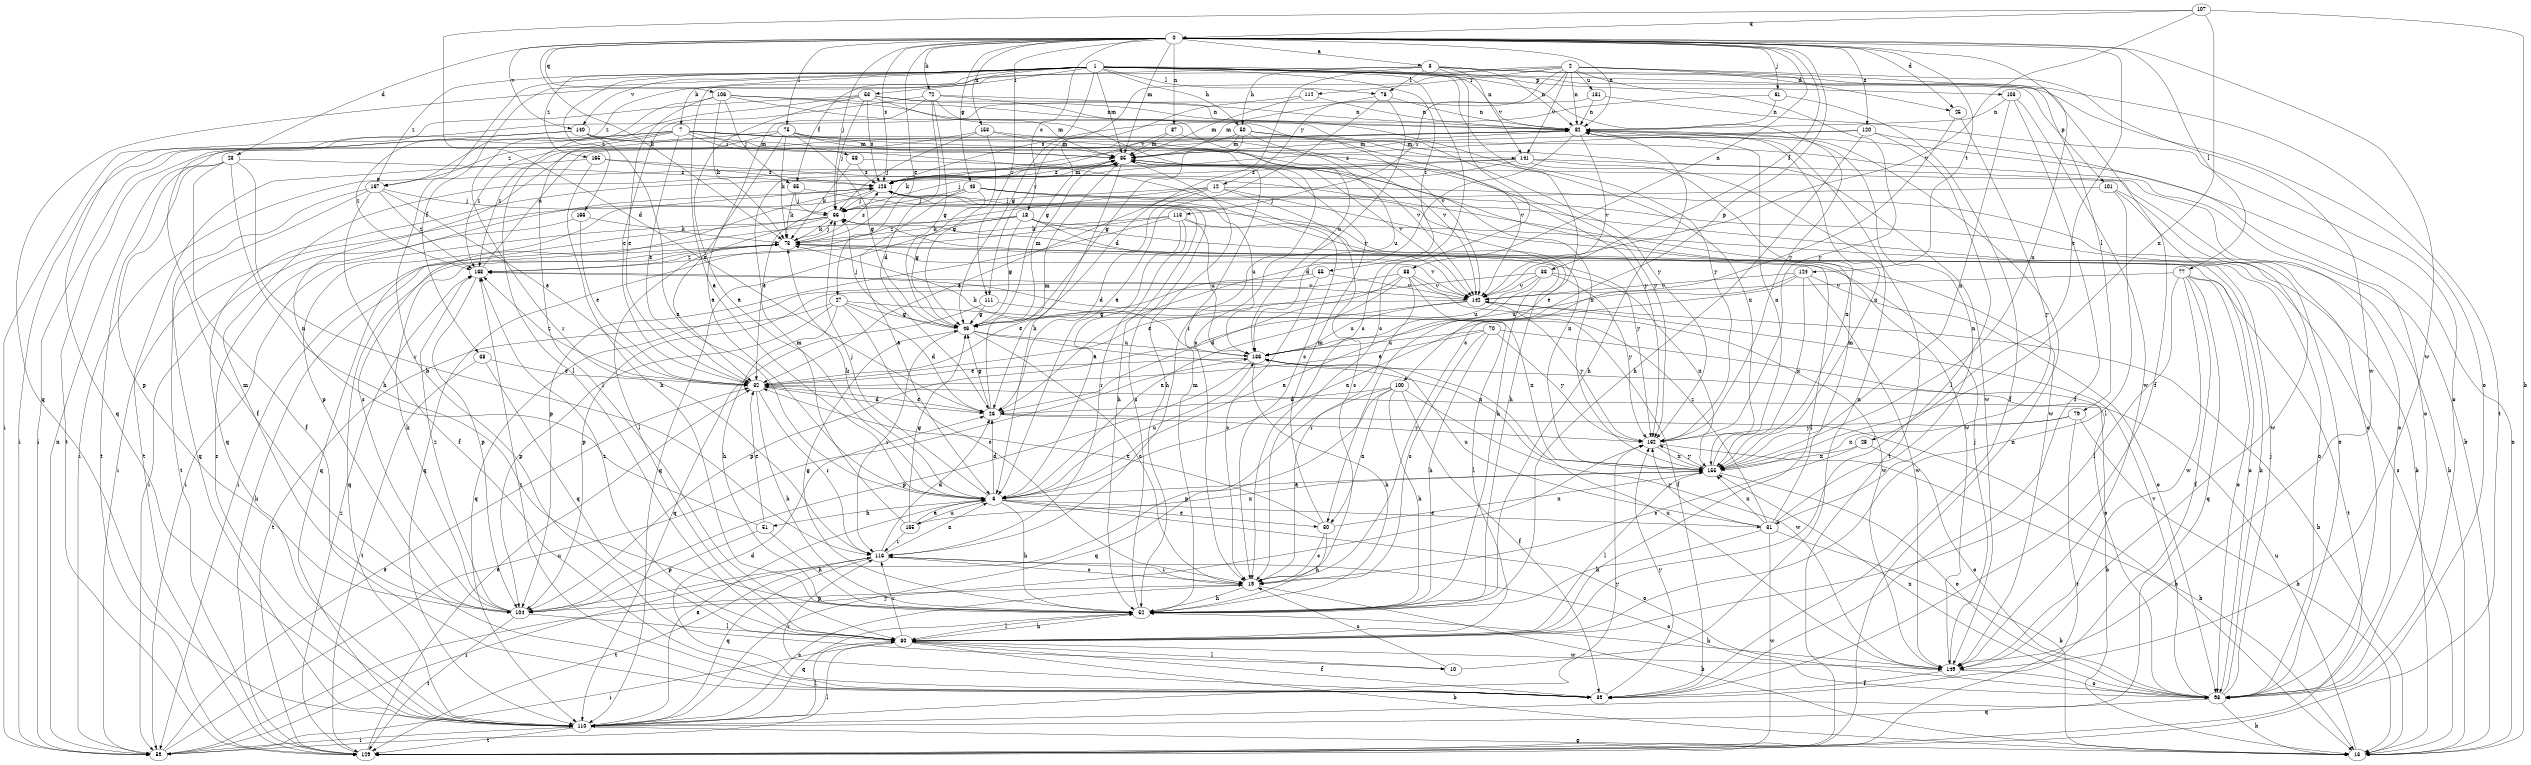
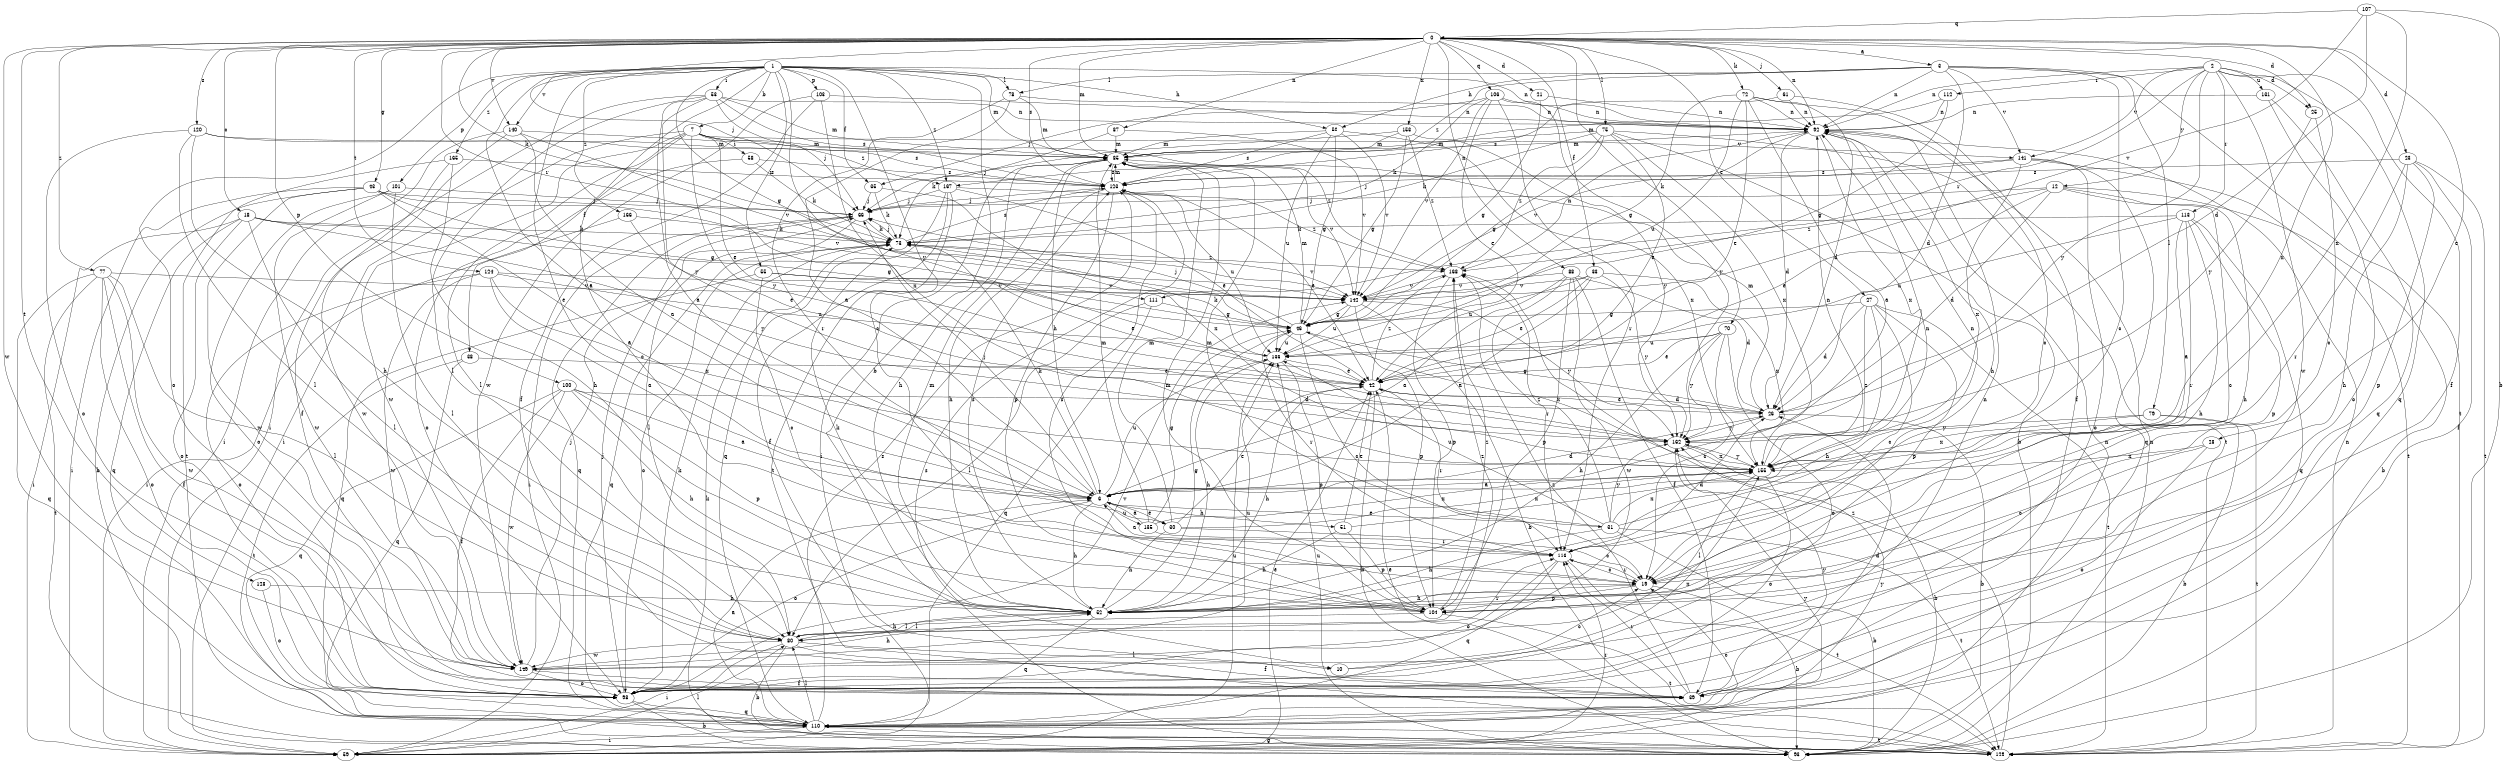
none -> (1540, 95)
(1578, 130) -> (1816, 130)
none -> (1594, 137)
(2209, 159) -> (60, 159)
(756, 386) -> (1372, 386)
(1532, 386) -> (1866, 386)
(2036, 390) -> (2050, 367)
(1305, 434) -> (1518, 389)
(1362, 453) -> (825, 472)
(641, 574) -> (331, 680)
none -> (261, 585)
(1772, 641) -> (1961, 641)
(2357, 755) -> (1797, 755)
